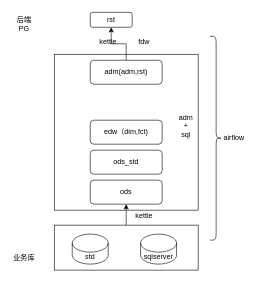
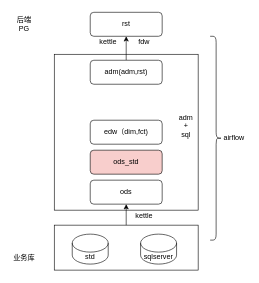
(111, 20) -> (126, 24)
(126, 162) -> (126, 162)
